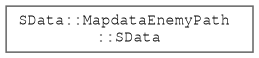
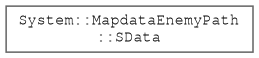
(130, 29) -> (130, 29)
